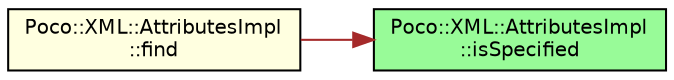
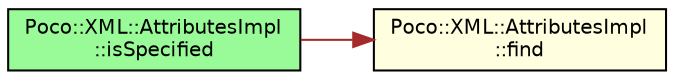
(327, 40) -> (327, 40)
